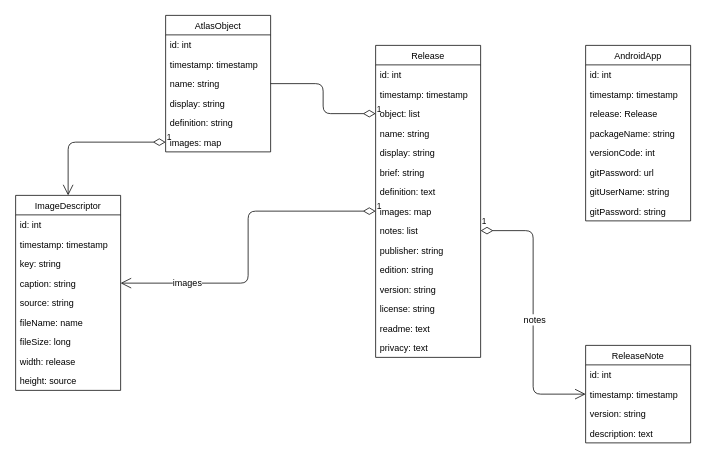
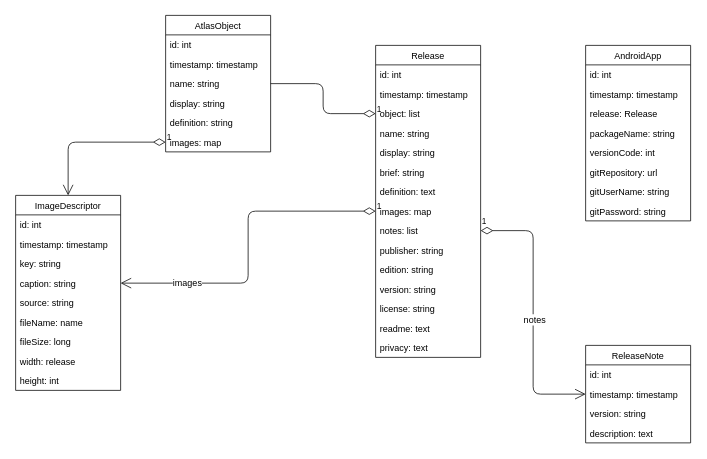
(625, 173) -> (629, 173)
(51, 381) -> (43, 381)
